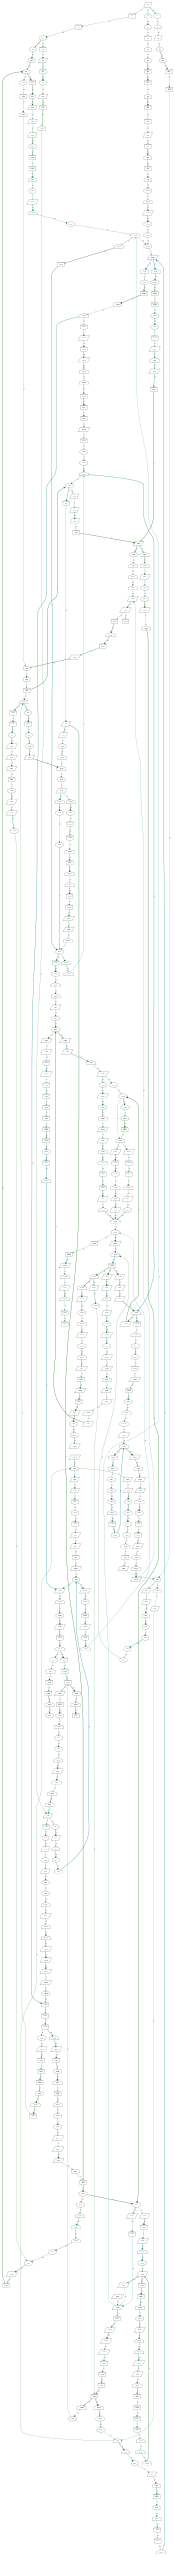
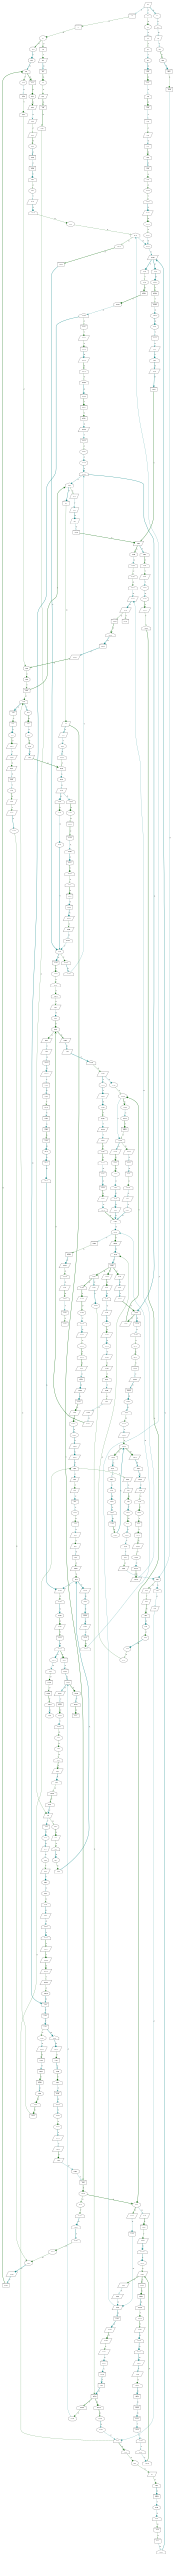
none -> (75, 1451)
(125, 2296) -> (121, 2290)
